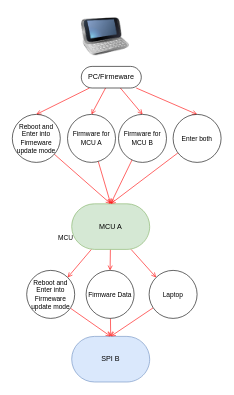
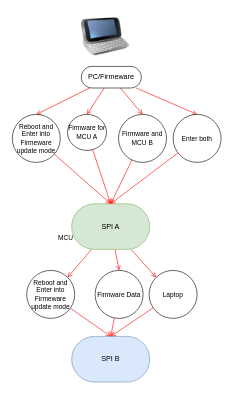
(92, 138) -> (87, 132)
(143, 138) -> (143, 138)
(111, 227) -> (111, 227)
(110, 294) -> (119, 294)
